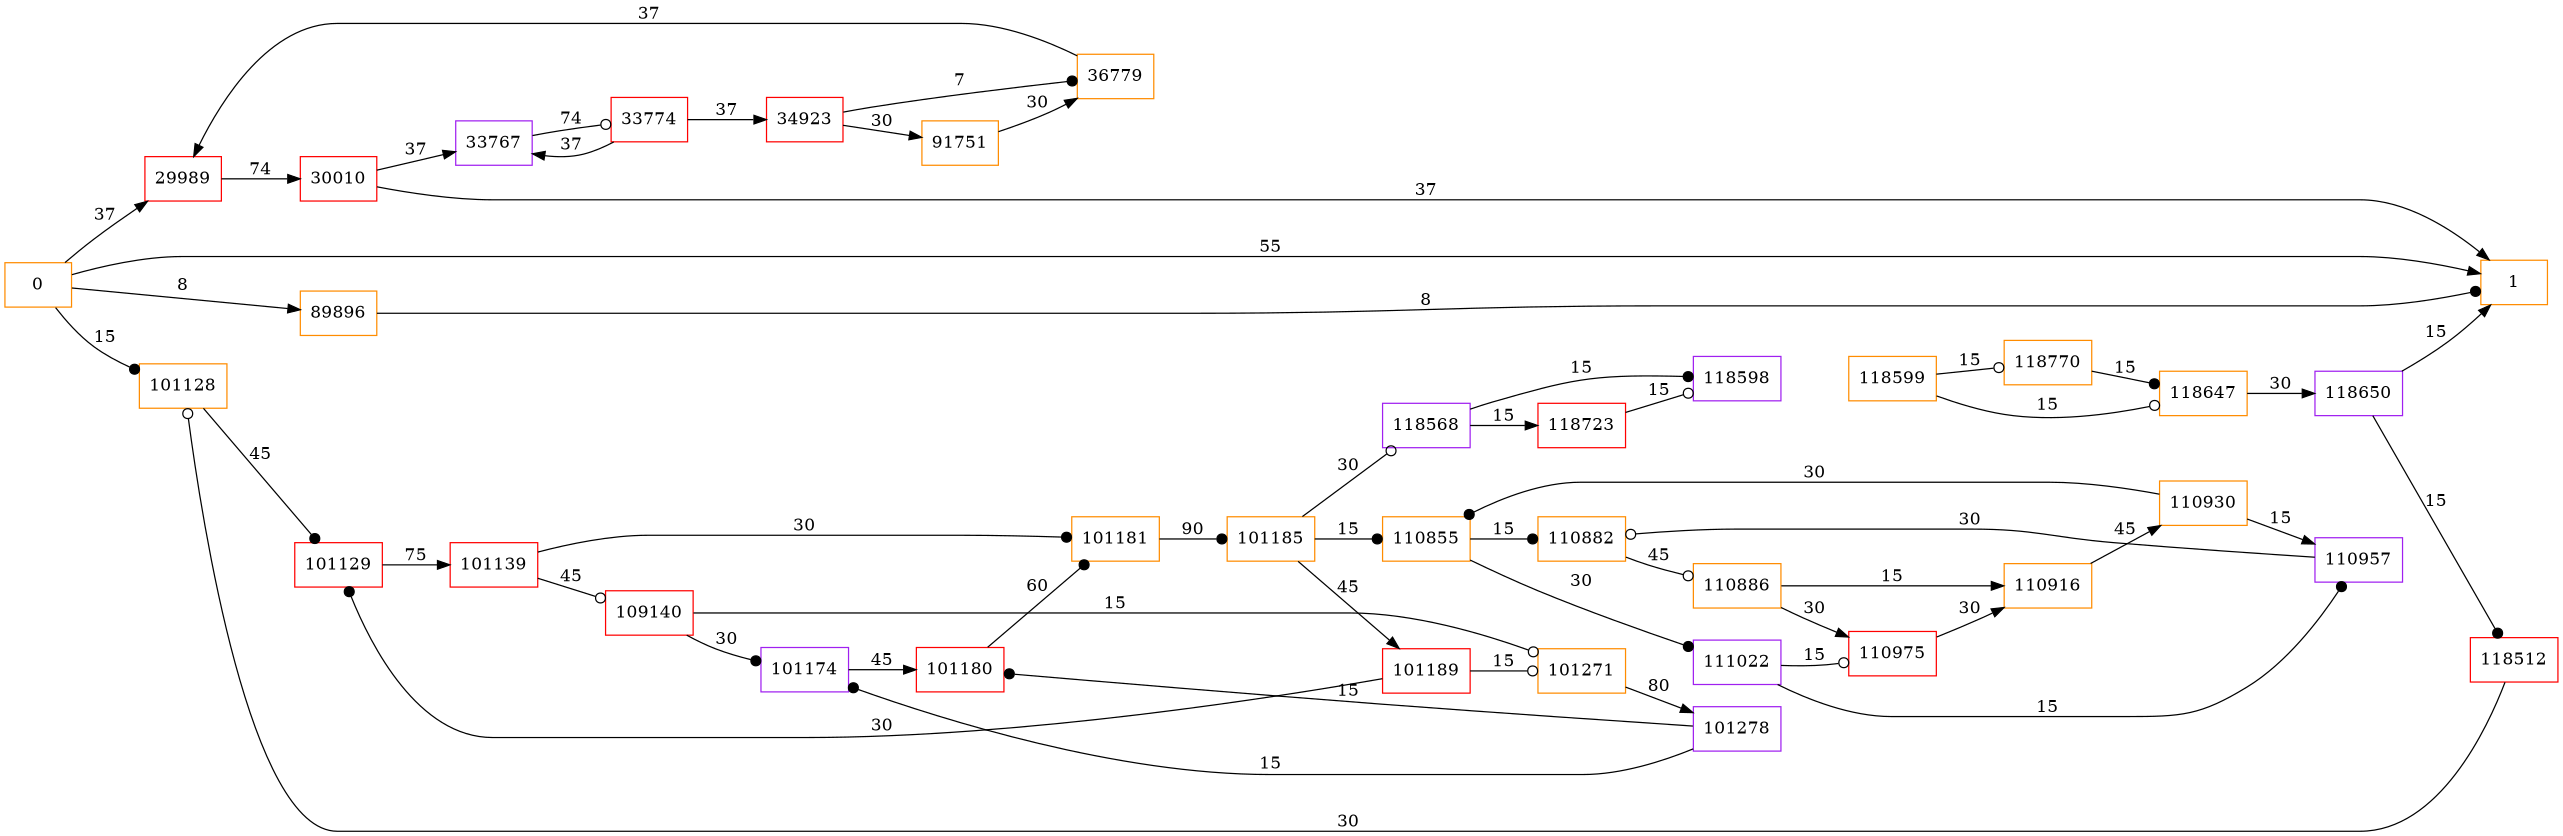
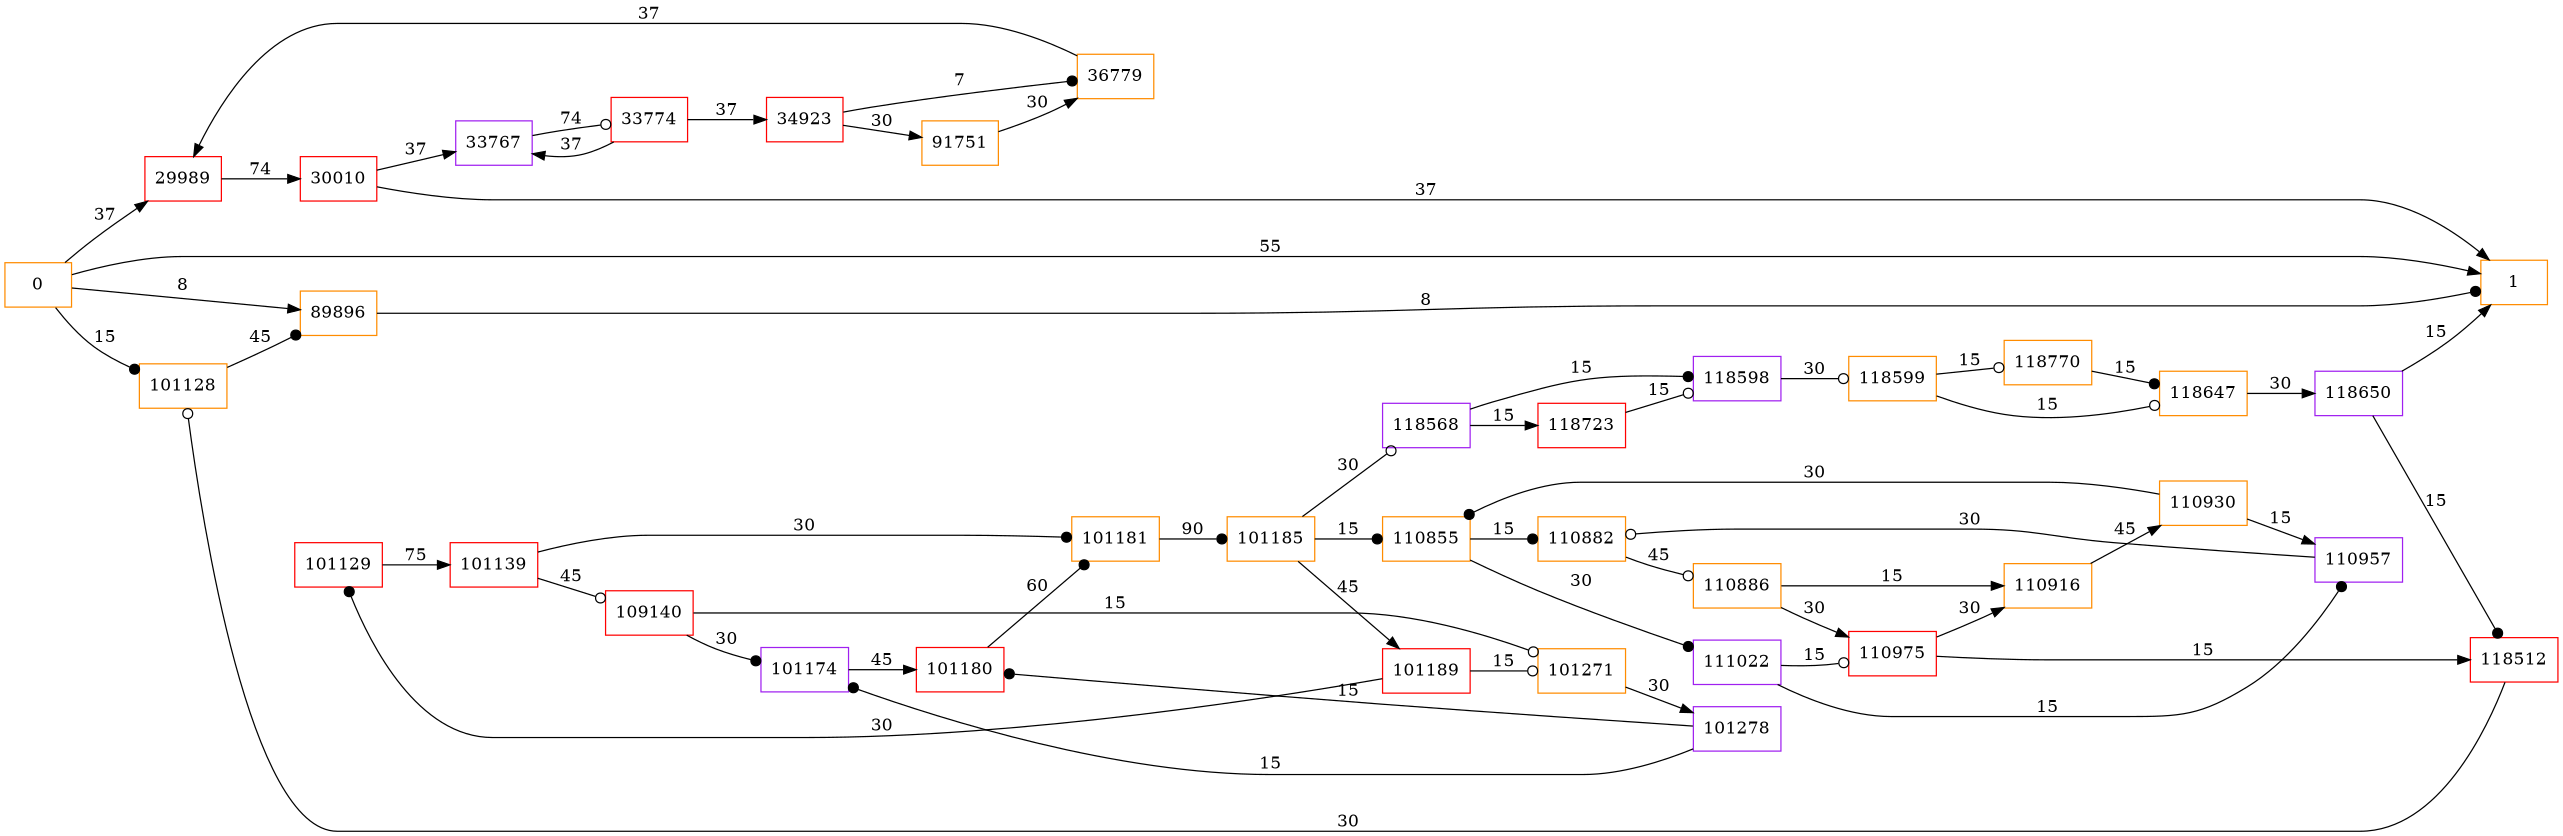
none -> (1810, 379)
(257, 471) -> (259, 353)
none -> (2197, 660)
(1659, 686) -> (1659, 686)
